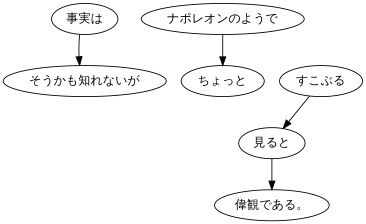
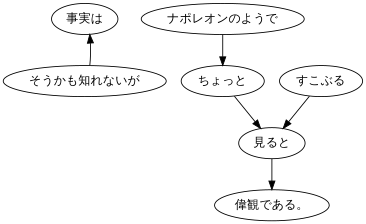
(79, 46) -> (91, 54)
none -> (245, 109)
